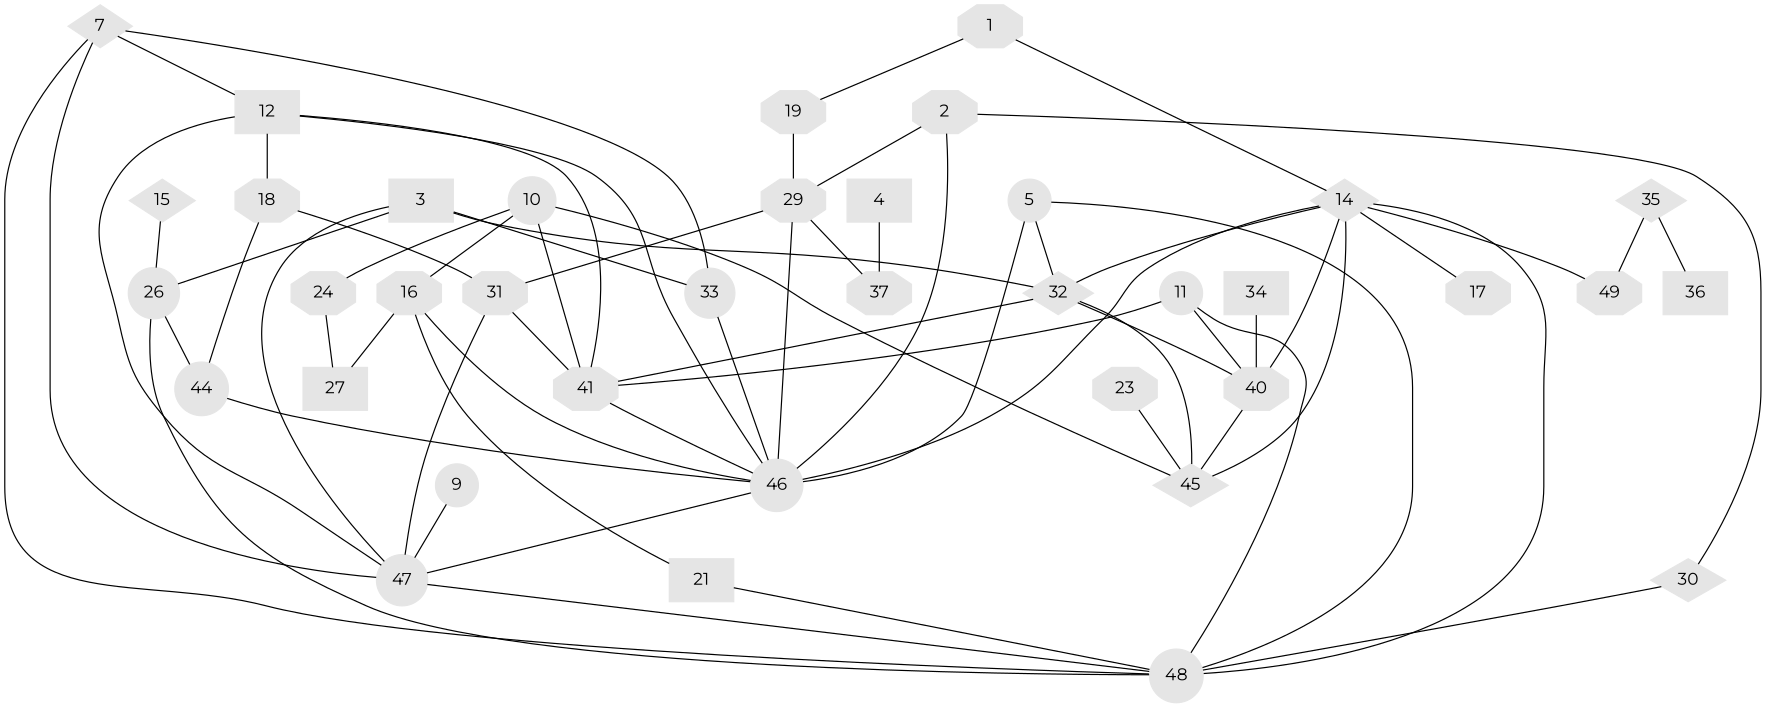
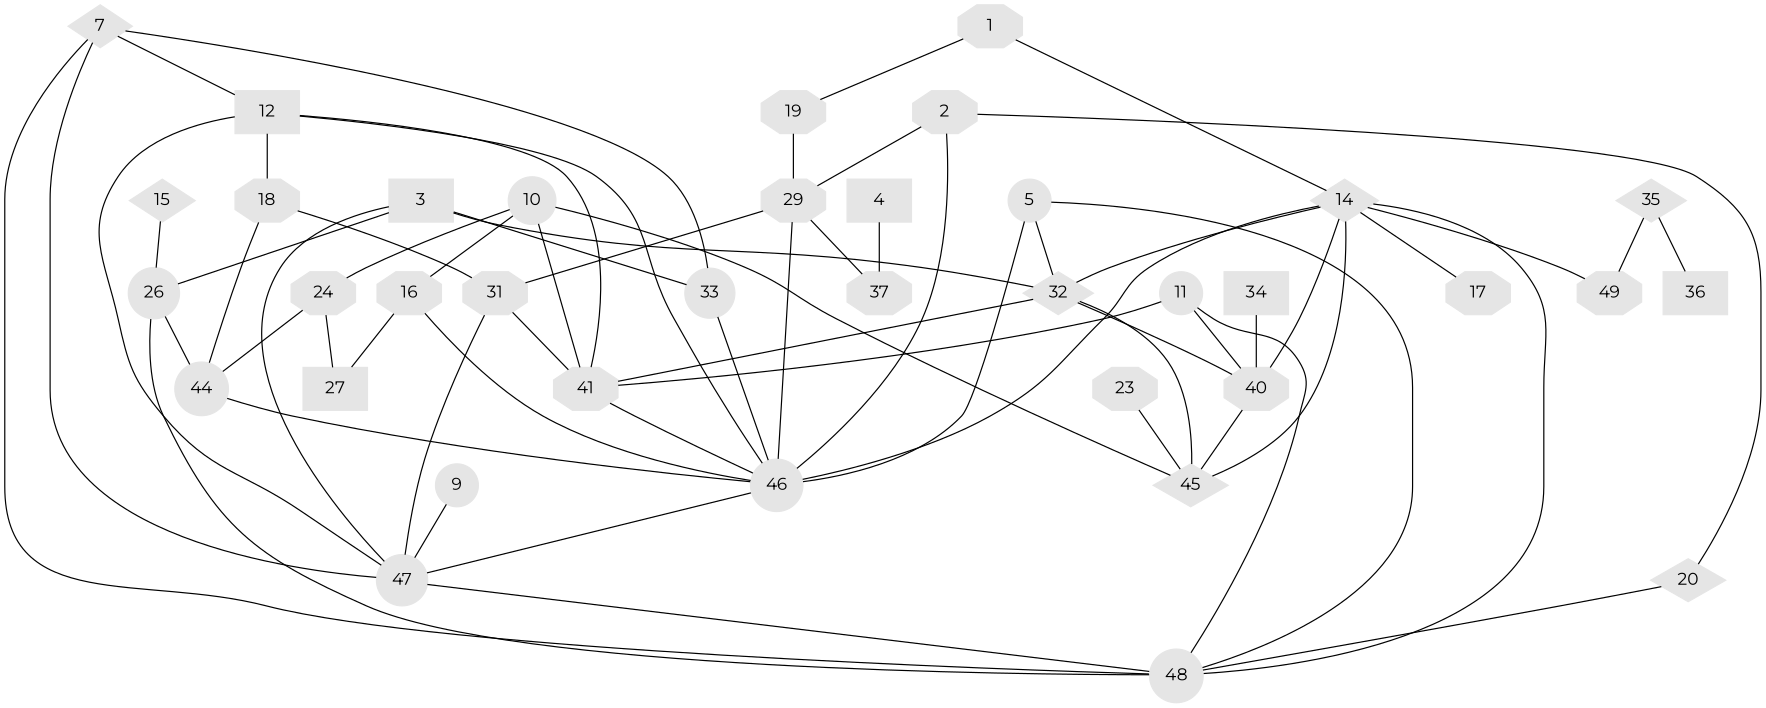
none -> (271, 335)
(702, 580) -> none
(1688, 580) -> (1688, 580)
